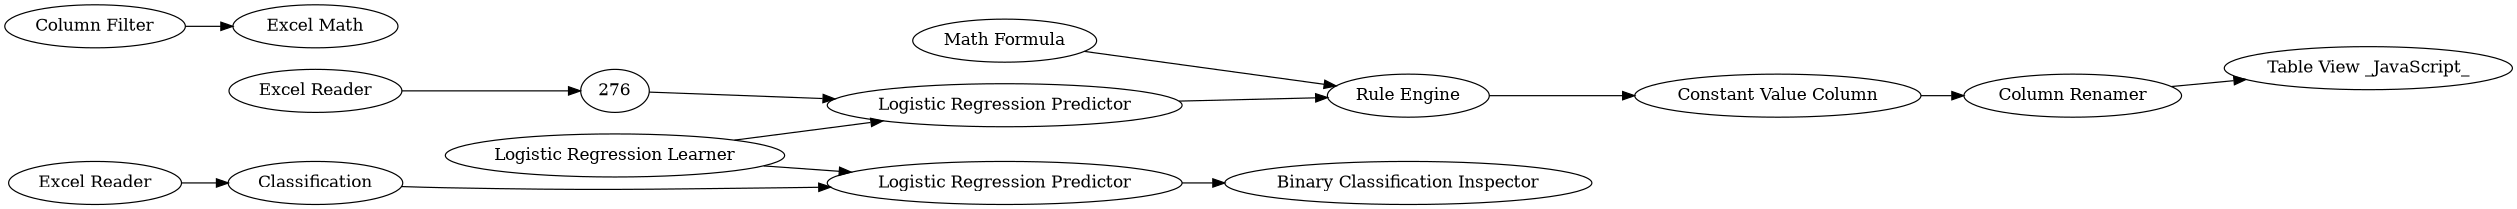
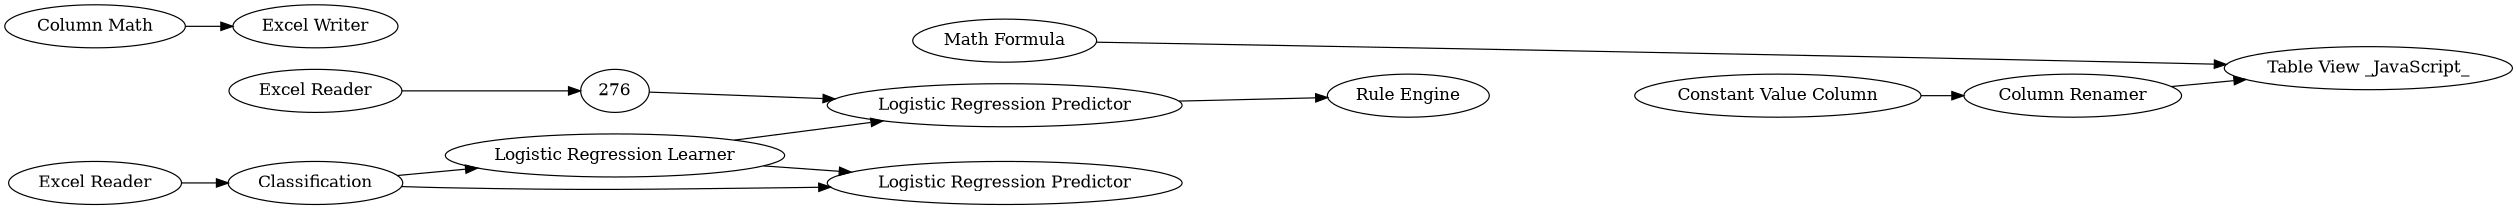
(95, 26) -> (95, 26)
(315, 26) -> (315, 26)
(1204, 68) -> (1655, 52)
(1556, 96) -> none
none -> (431, 172)
(1408, 183) -> none
